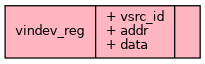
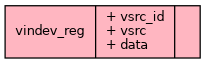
(127, 31) -> (126, 31)
